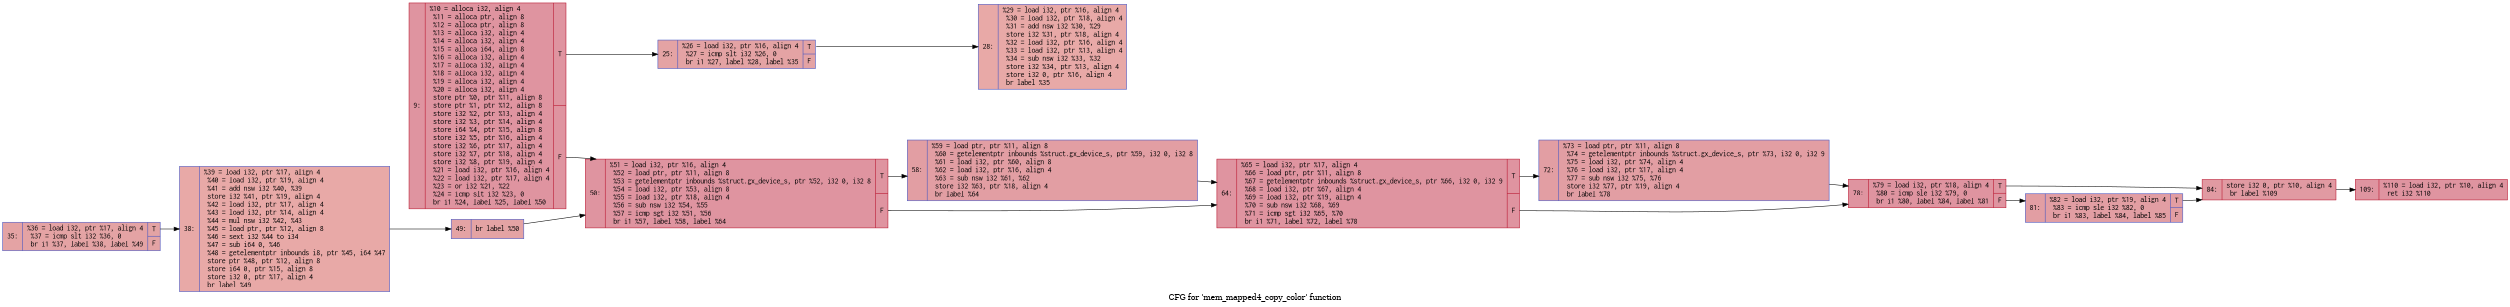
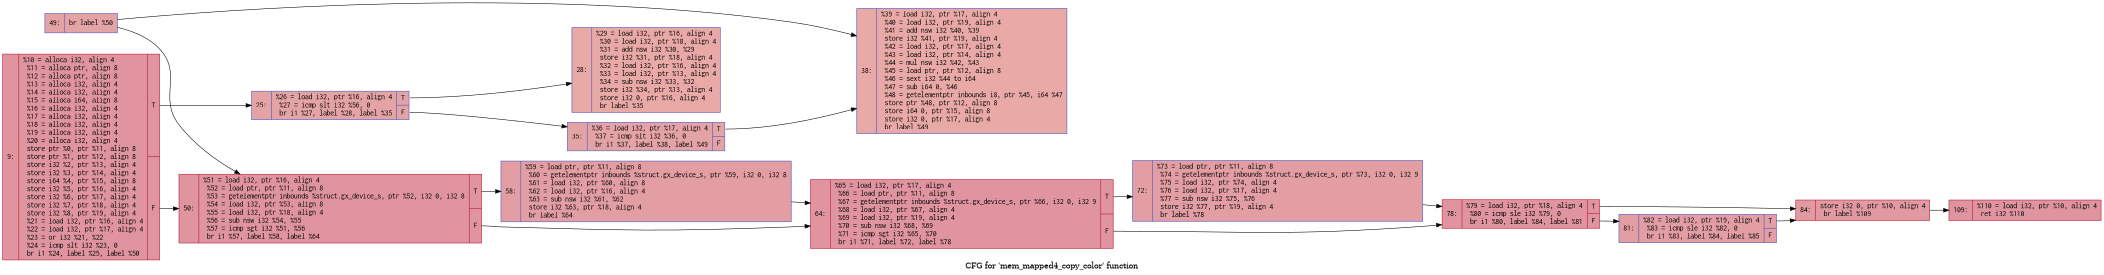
(729, 54) -> (323, 105)
none -> (486, 118)
(418, 229) -> (485, 3)
(251, 237) -> (928, 79)
